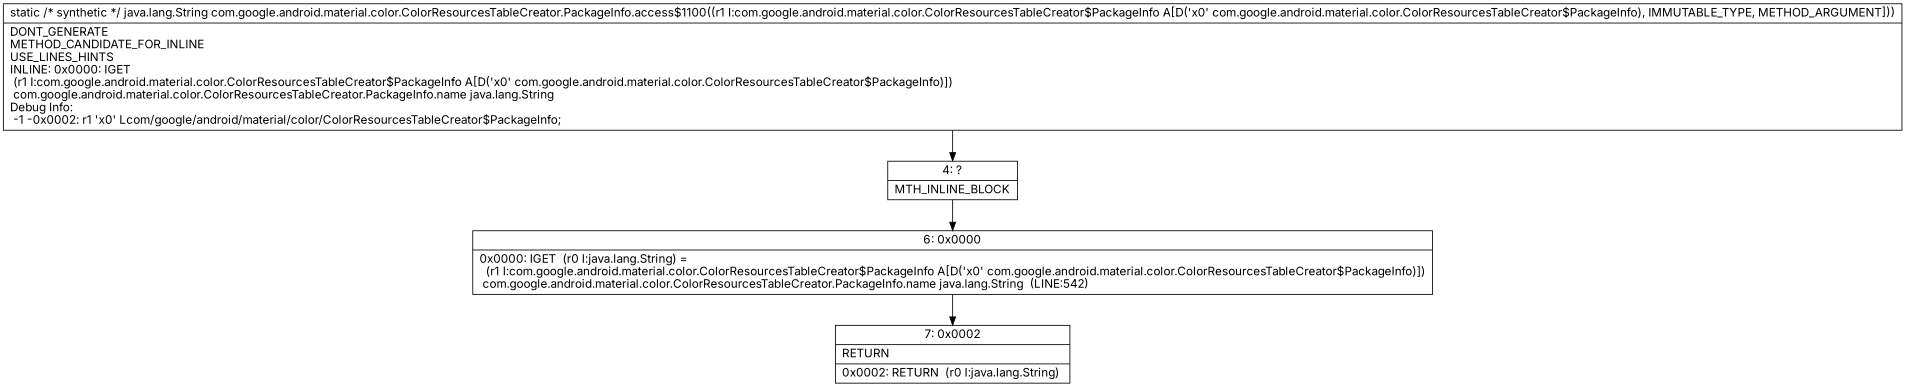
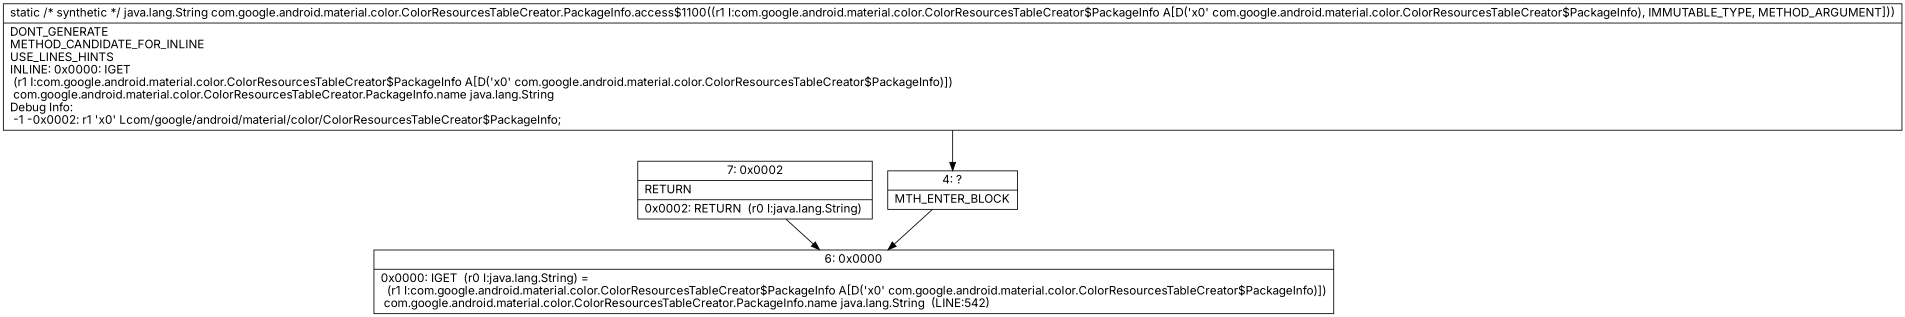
(953, 190) -> (953, 199)
(953, 306) -> (800, 232)
